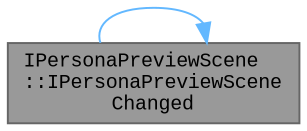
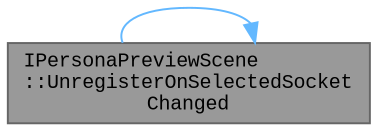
(154, 83) -> (189, 83)
